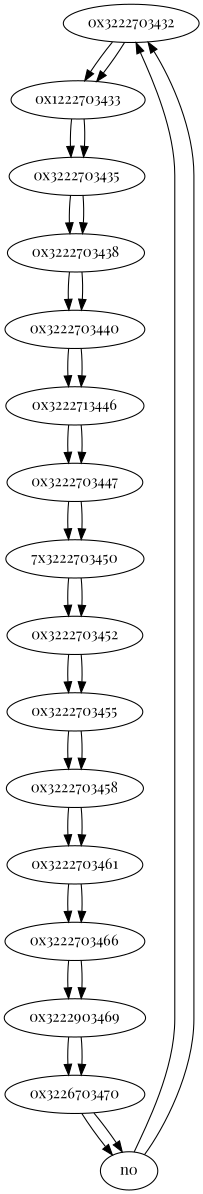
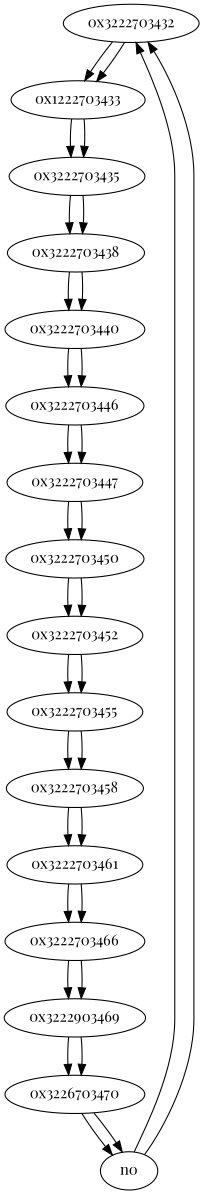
(75, 406) -> (75, 406)
(75, 559) -> (75, 559)
